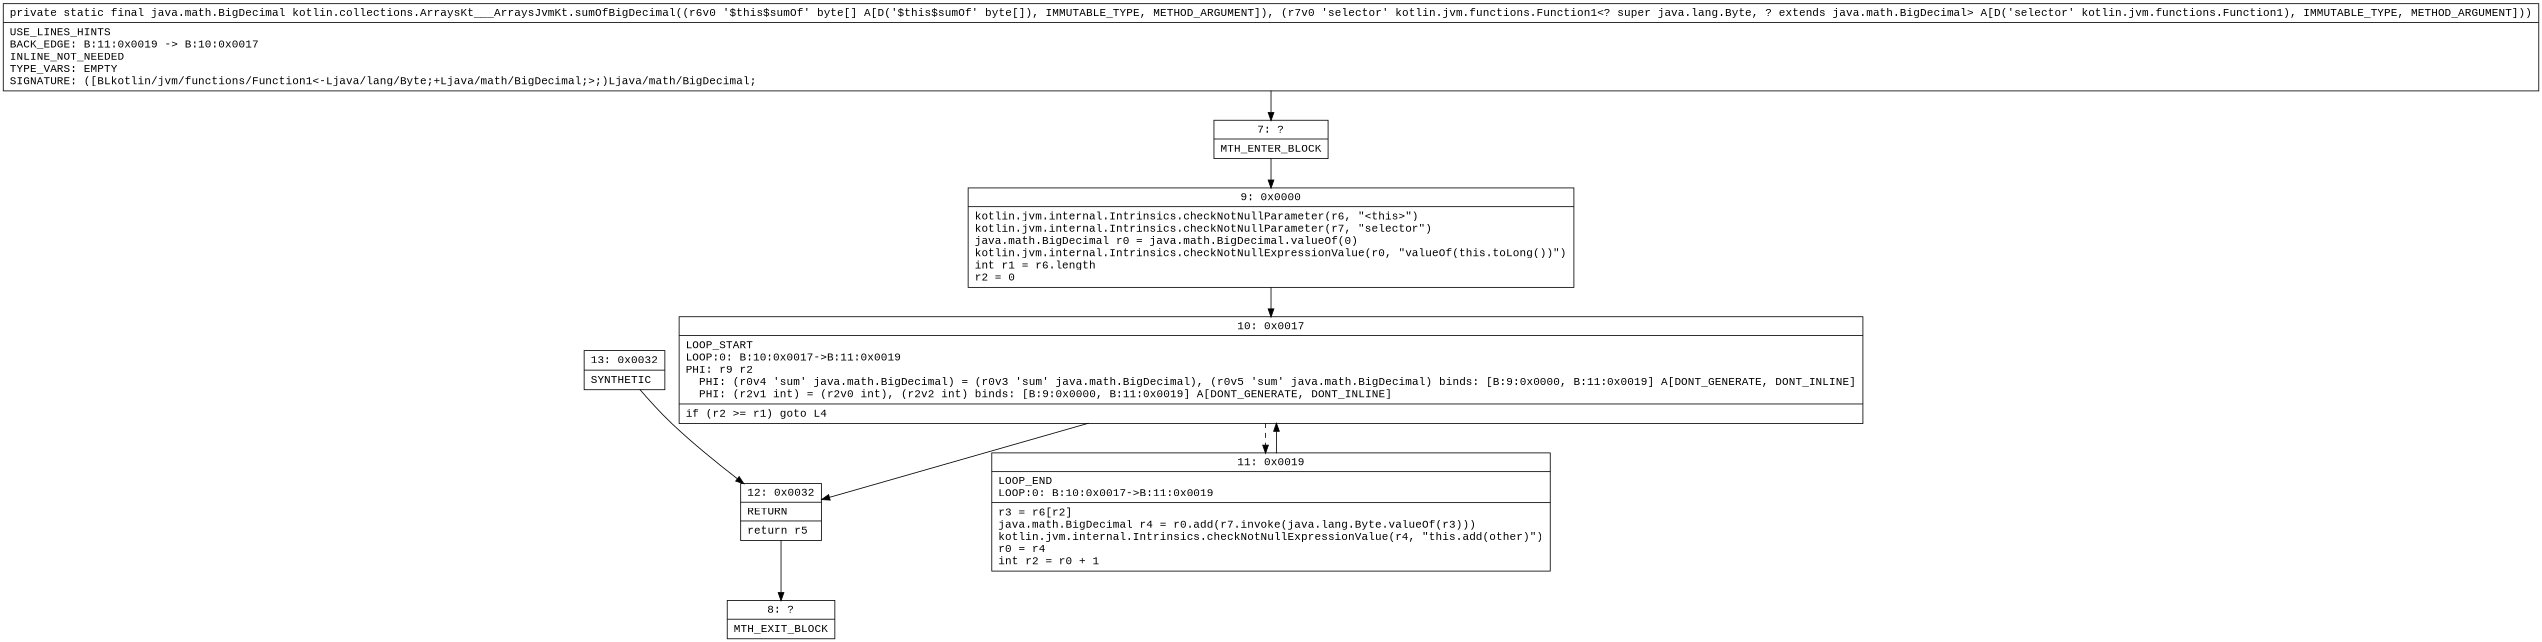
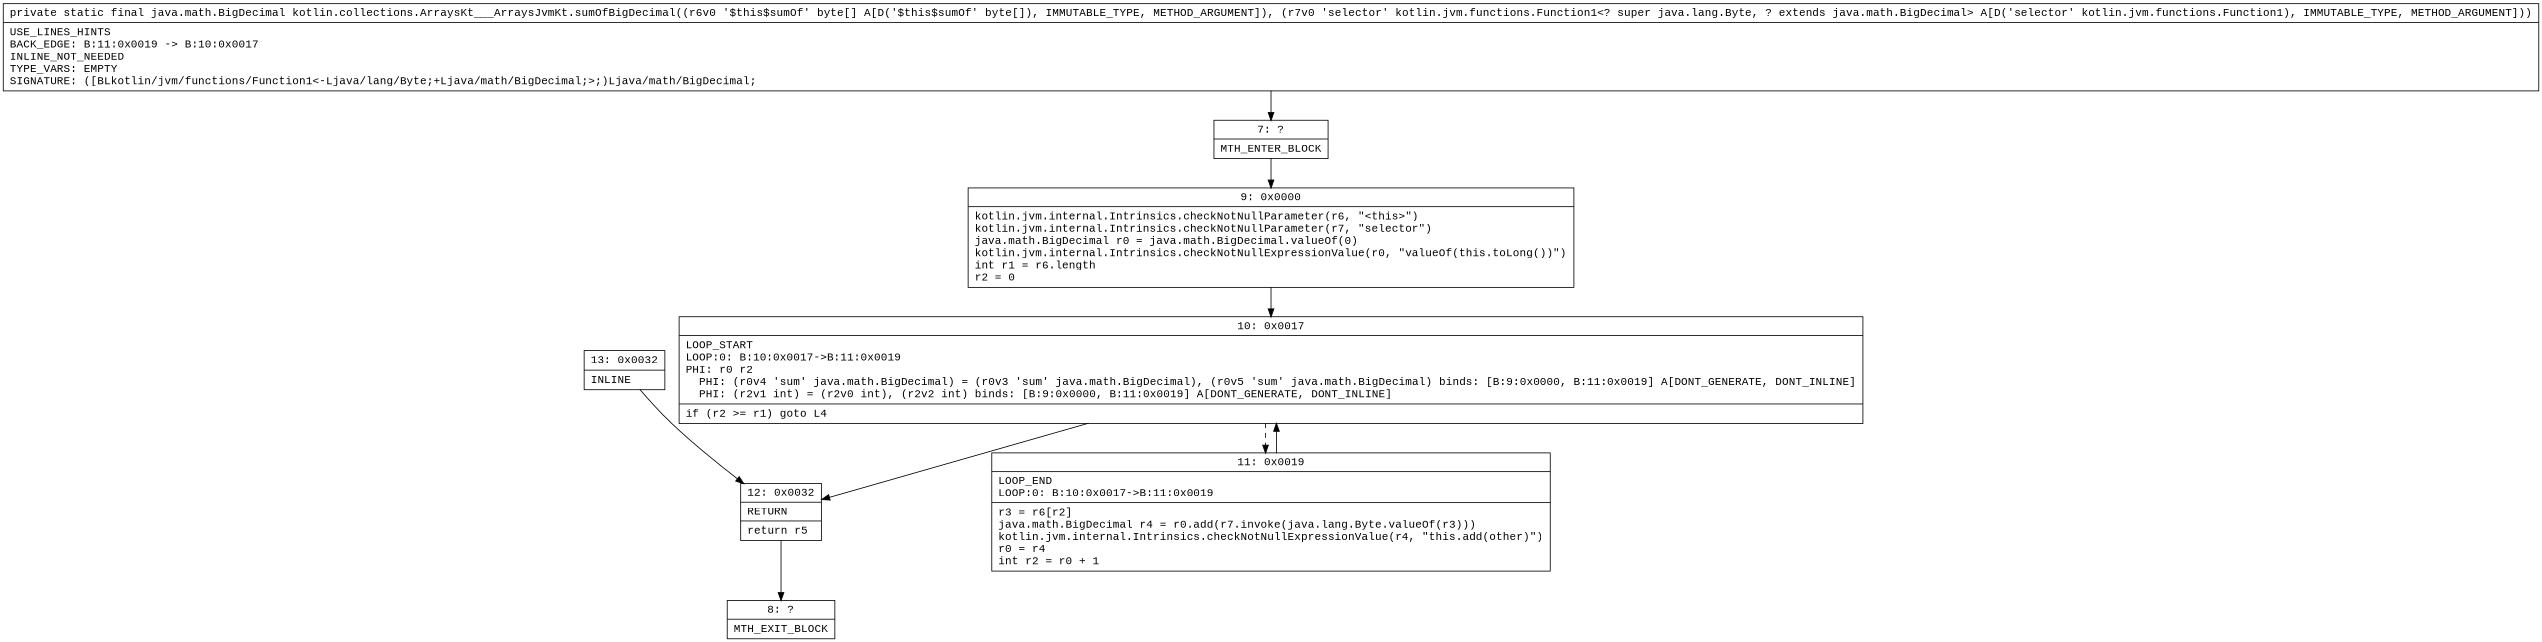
(723, 369) -> (723, 369)
(621, 380) -> (611, 380)
